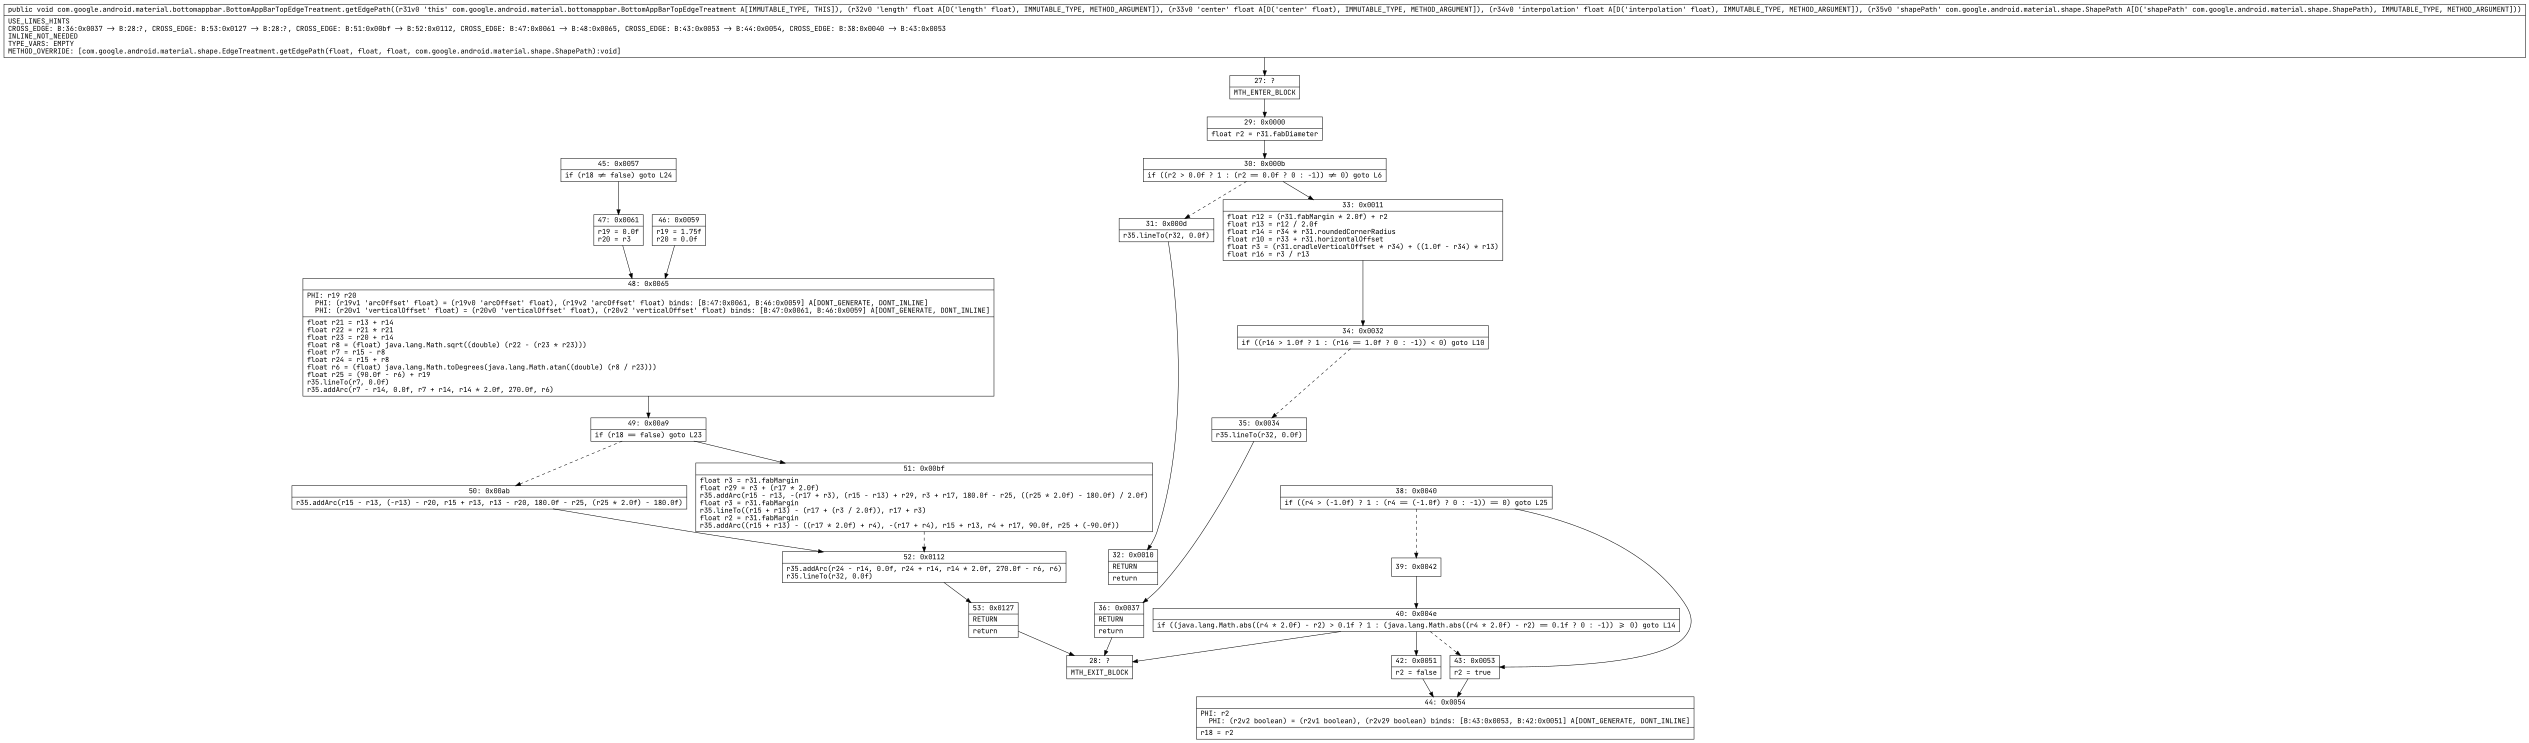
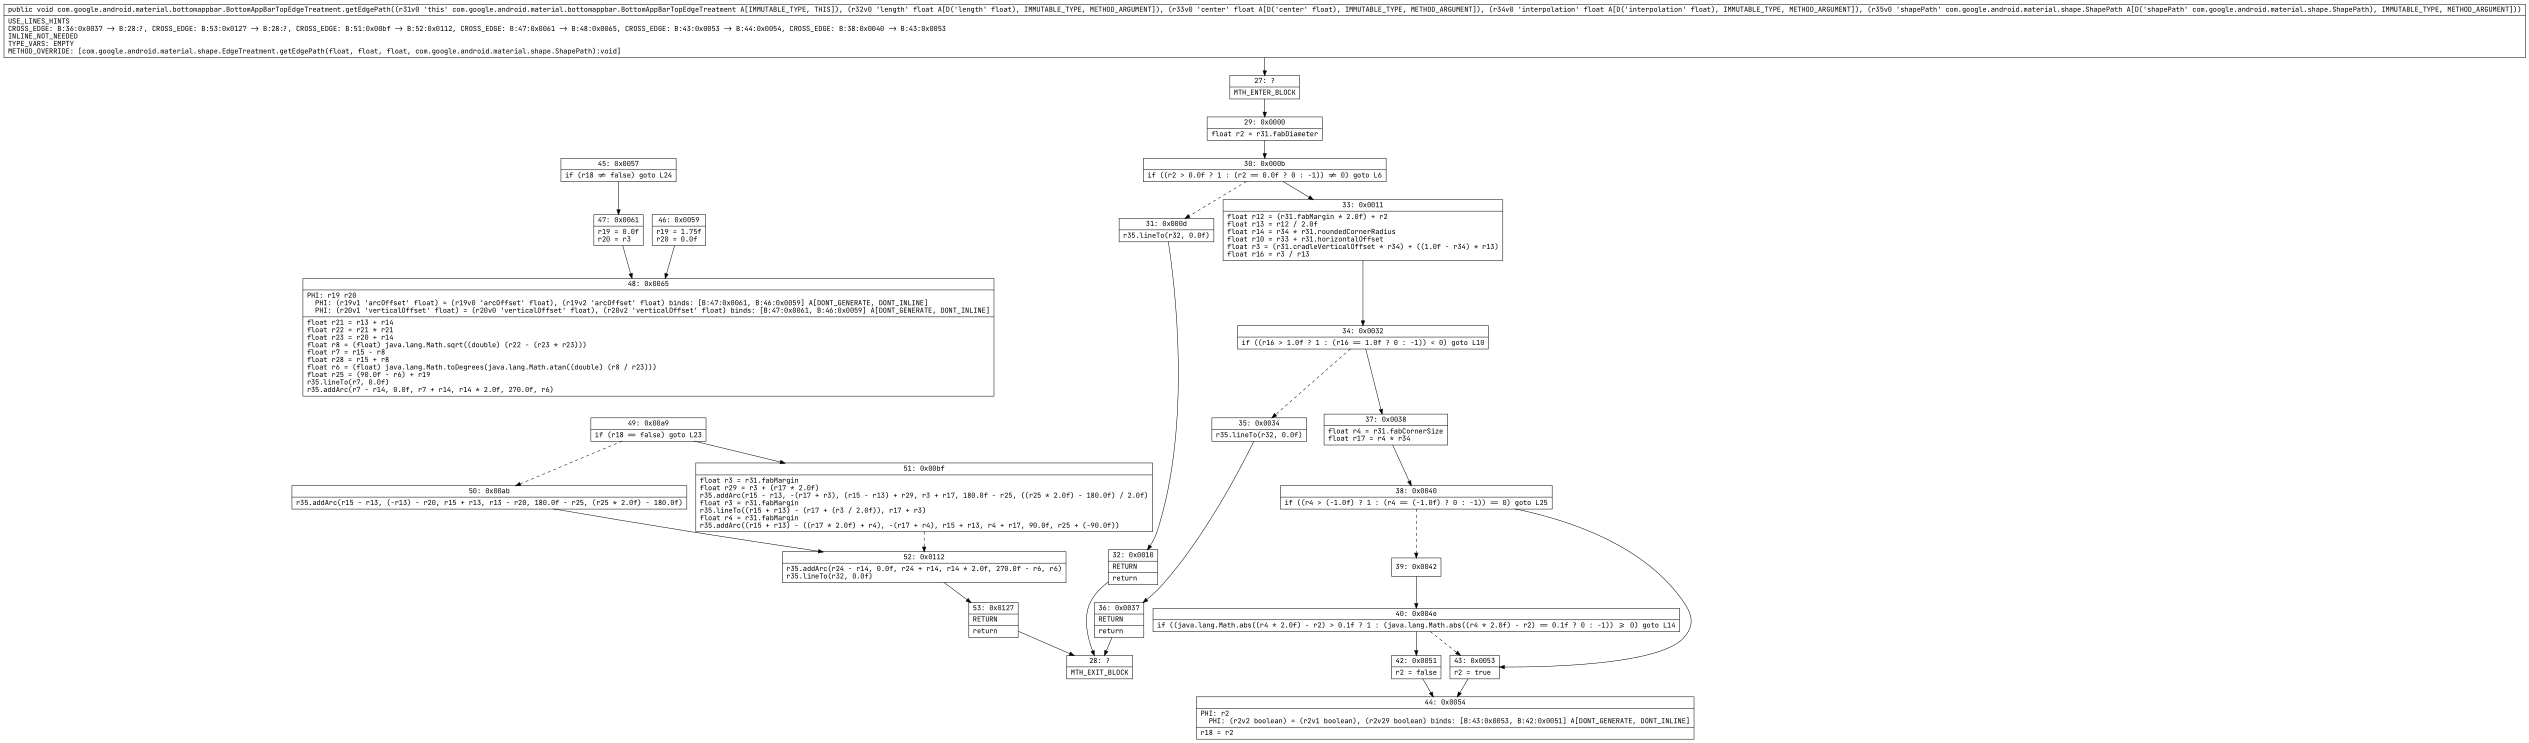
(348, 360) -> (348, 360)
(648, 404) -> none
none -> (1386, 430)
(749, 518) -> (749, 518)
(1239, 646) -> (1087, 613)
